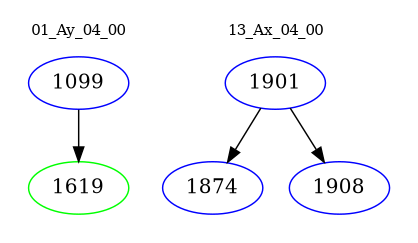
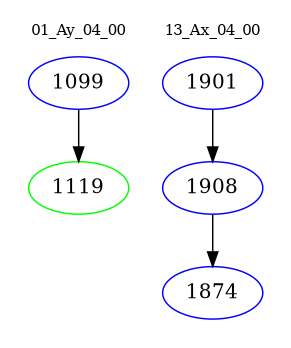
(248, 129) -> (213, 233)
(79, 188) -> (79, 188)
